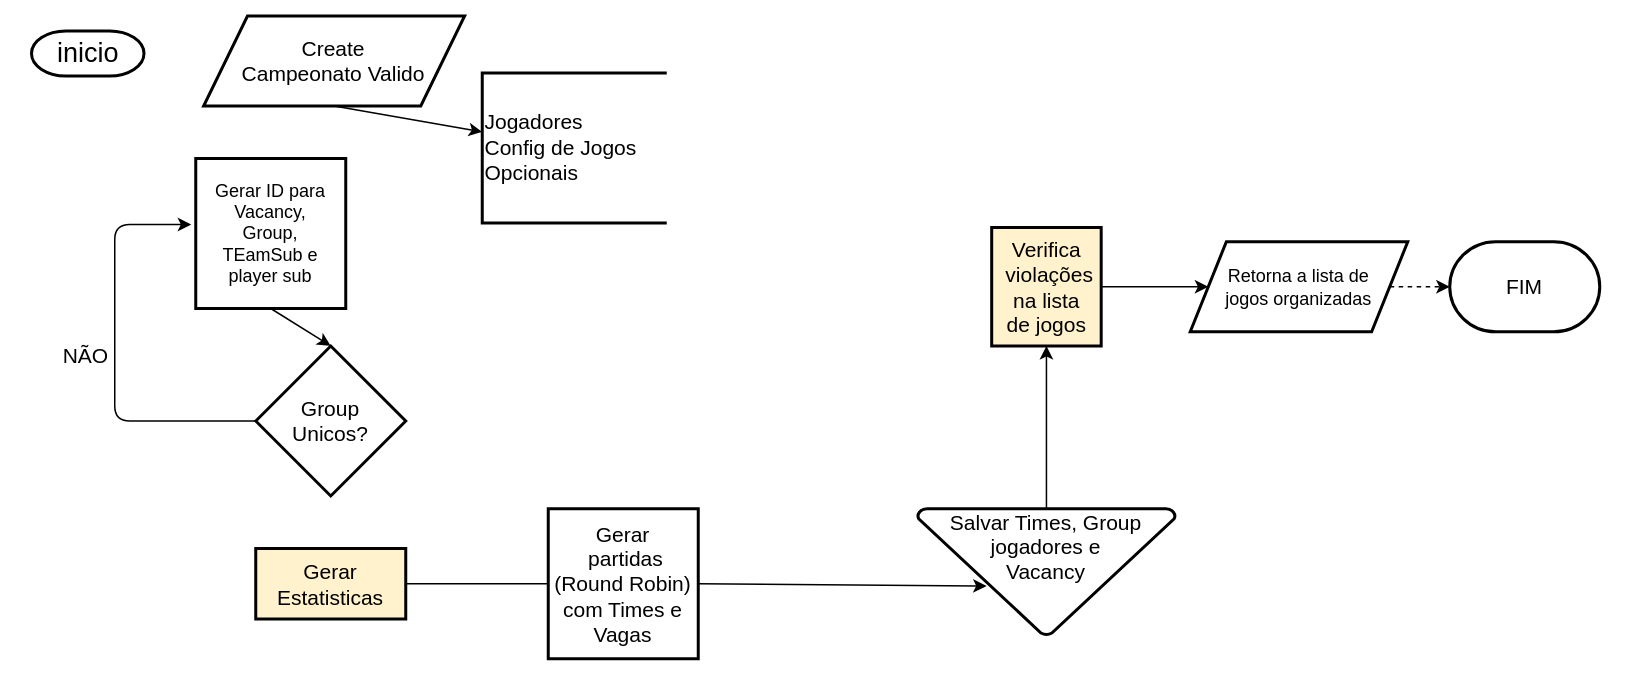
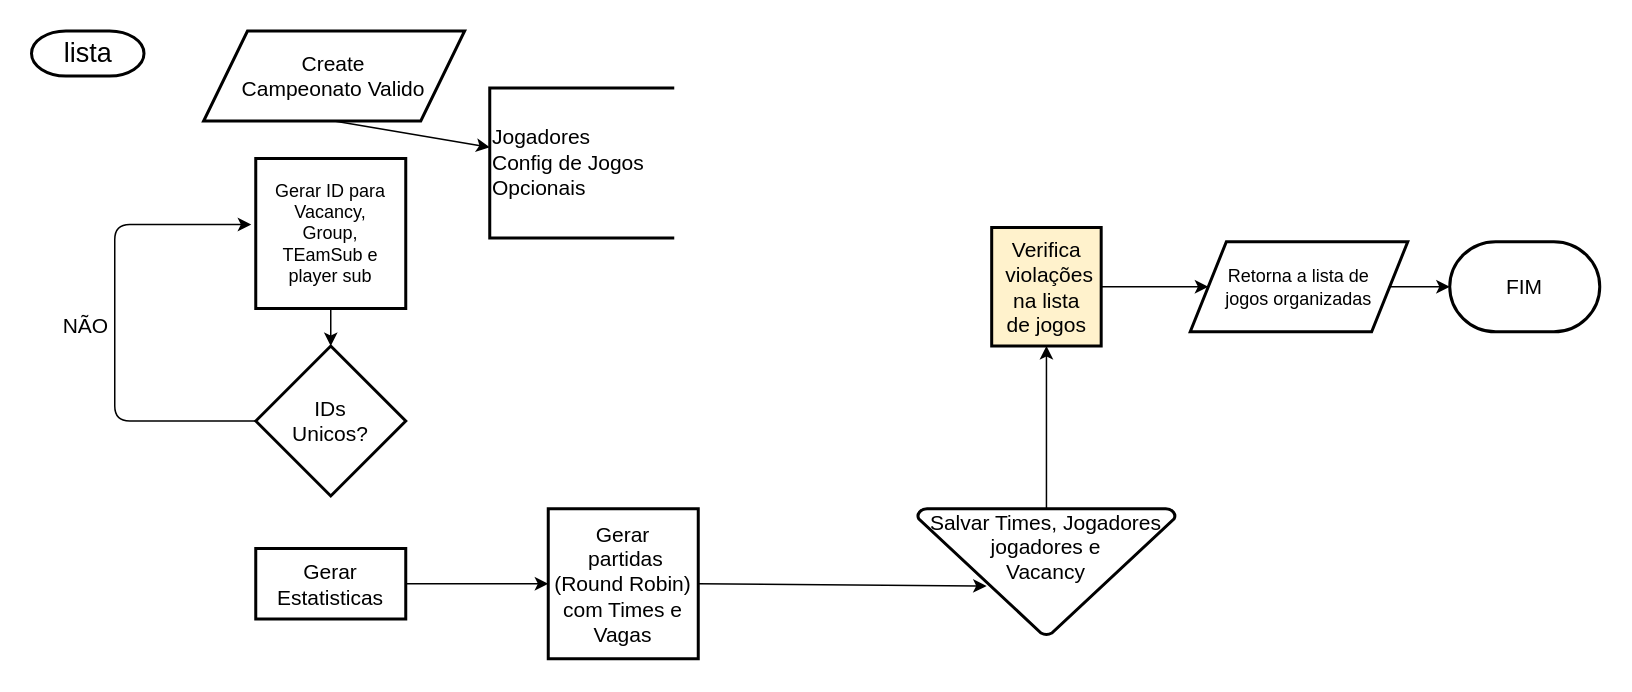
(89, 53) -> (89, 53)
(334, 61) -> (334, 76)
(575, 148) -> (582, 163)
(271, 233) -> (331, 233)
(1414, 287) -> (1414, 287)
(331, 421) -> (331, 421)
(1046, 572) -> (1046, 572)
(331, 584) -> (331, 584)
(541, 584) -> (537, 584)
